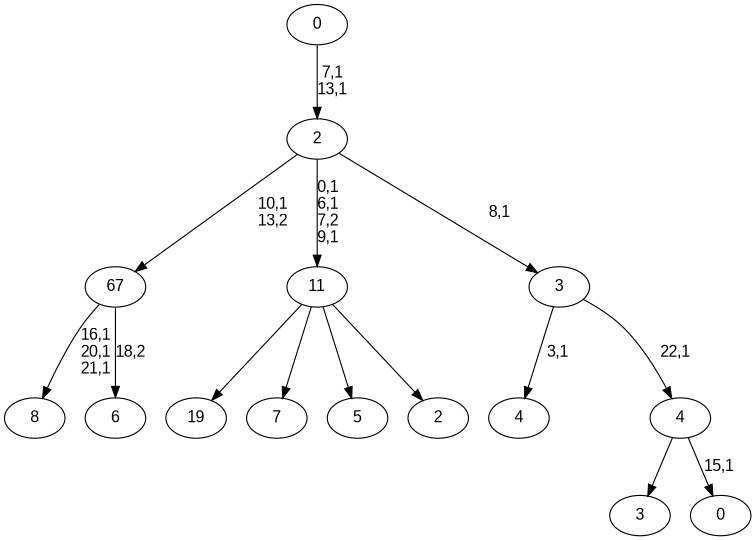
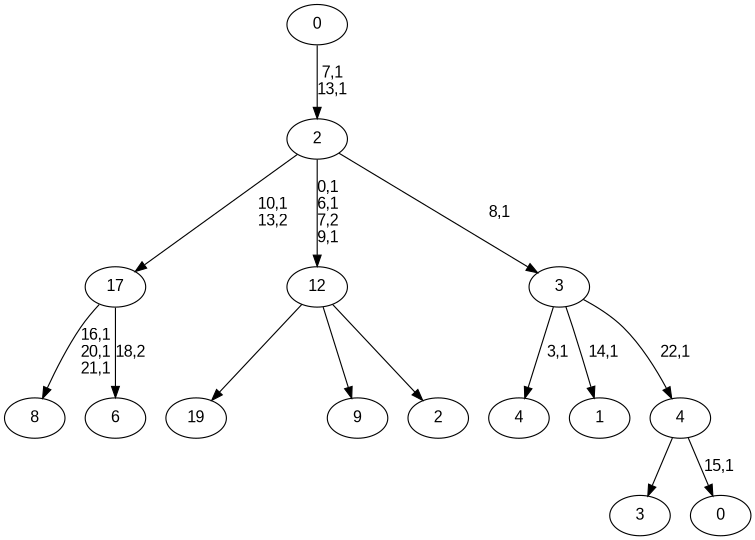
(115, 287) -> (115, 287)
(317, 287) -> (317, 287)
(277, 418) -> none
(358, 418) -> (358, 418)
none -> (600, 418)
